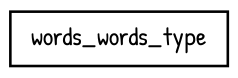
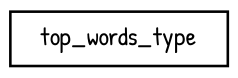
(119, 39) -> (119, 39)
